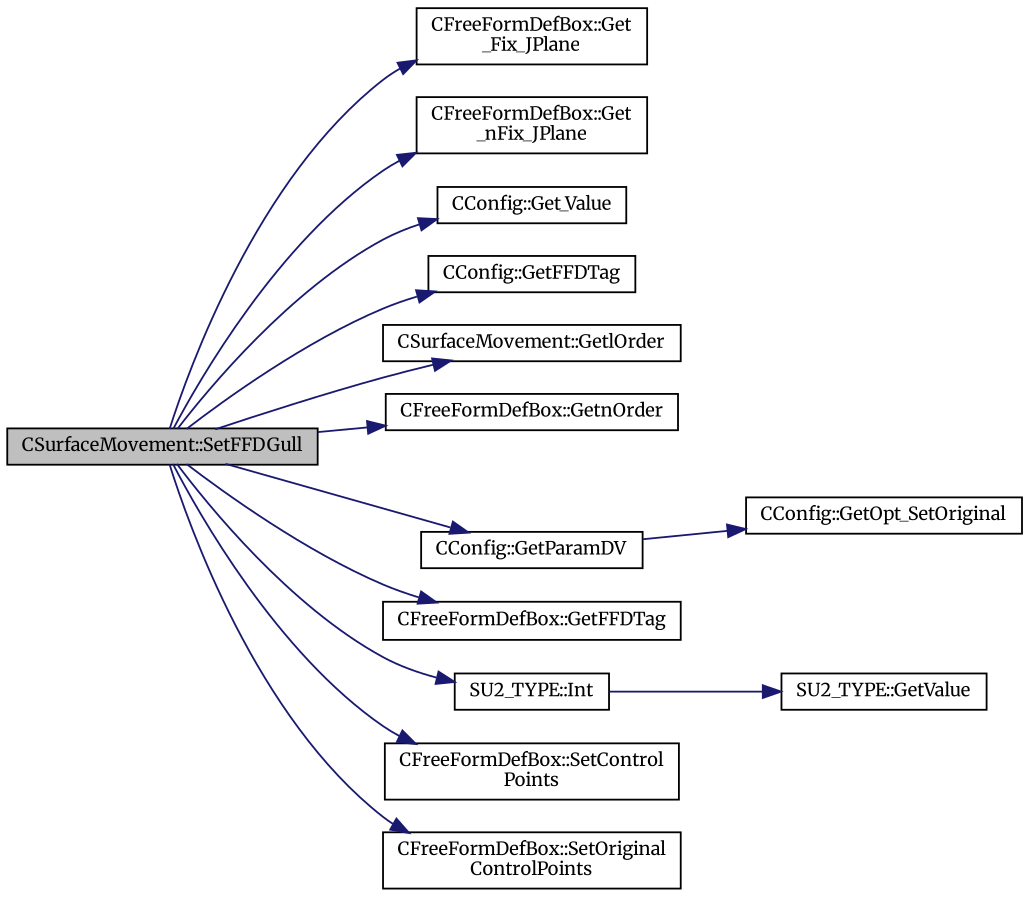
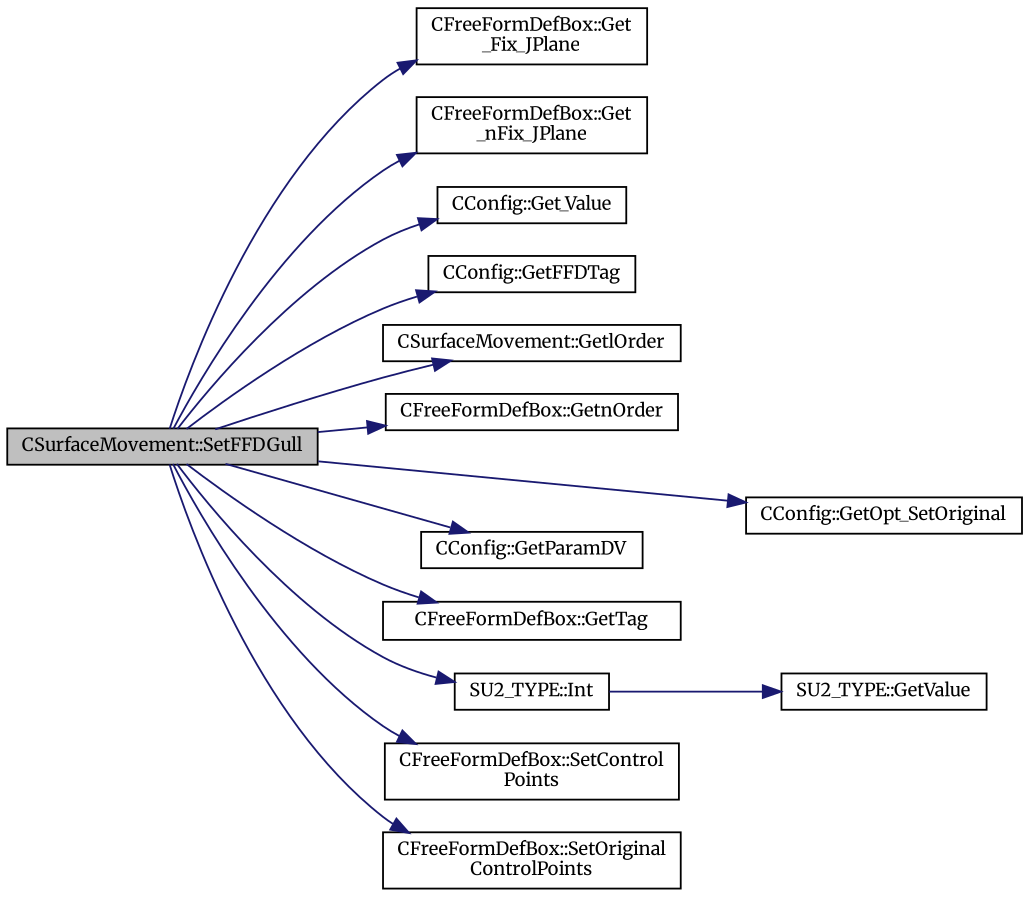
(685, 535) -> (523, 481)
(532, 621) -> (532, 621)
